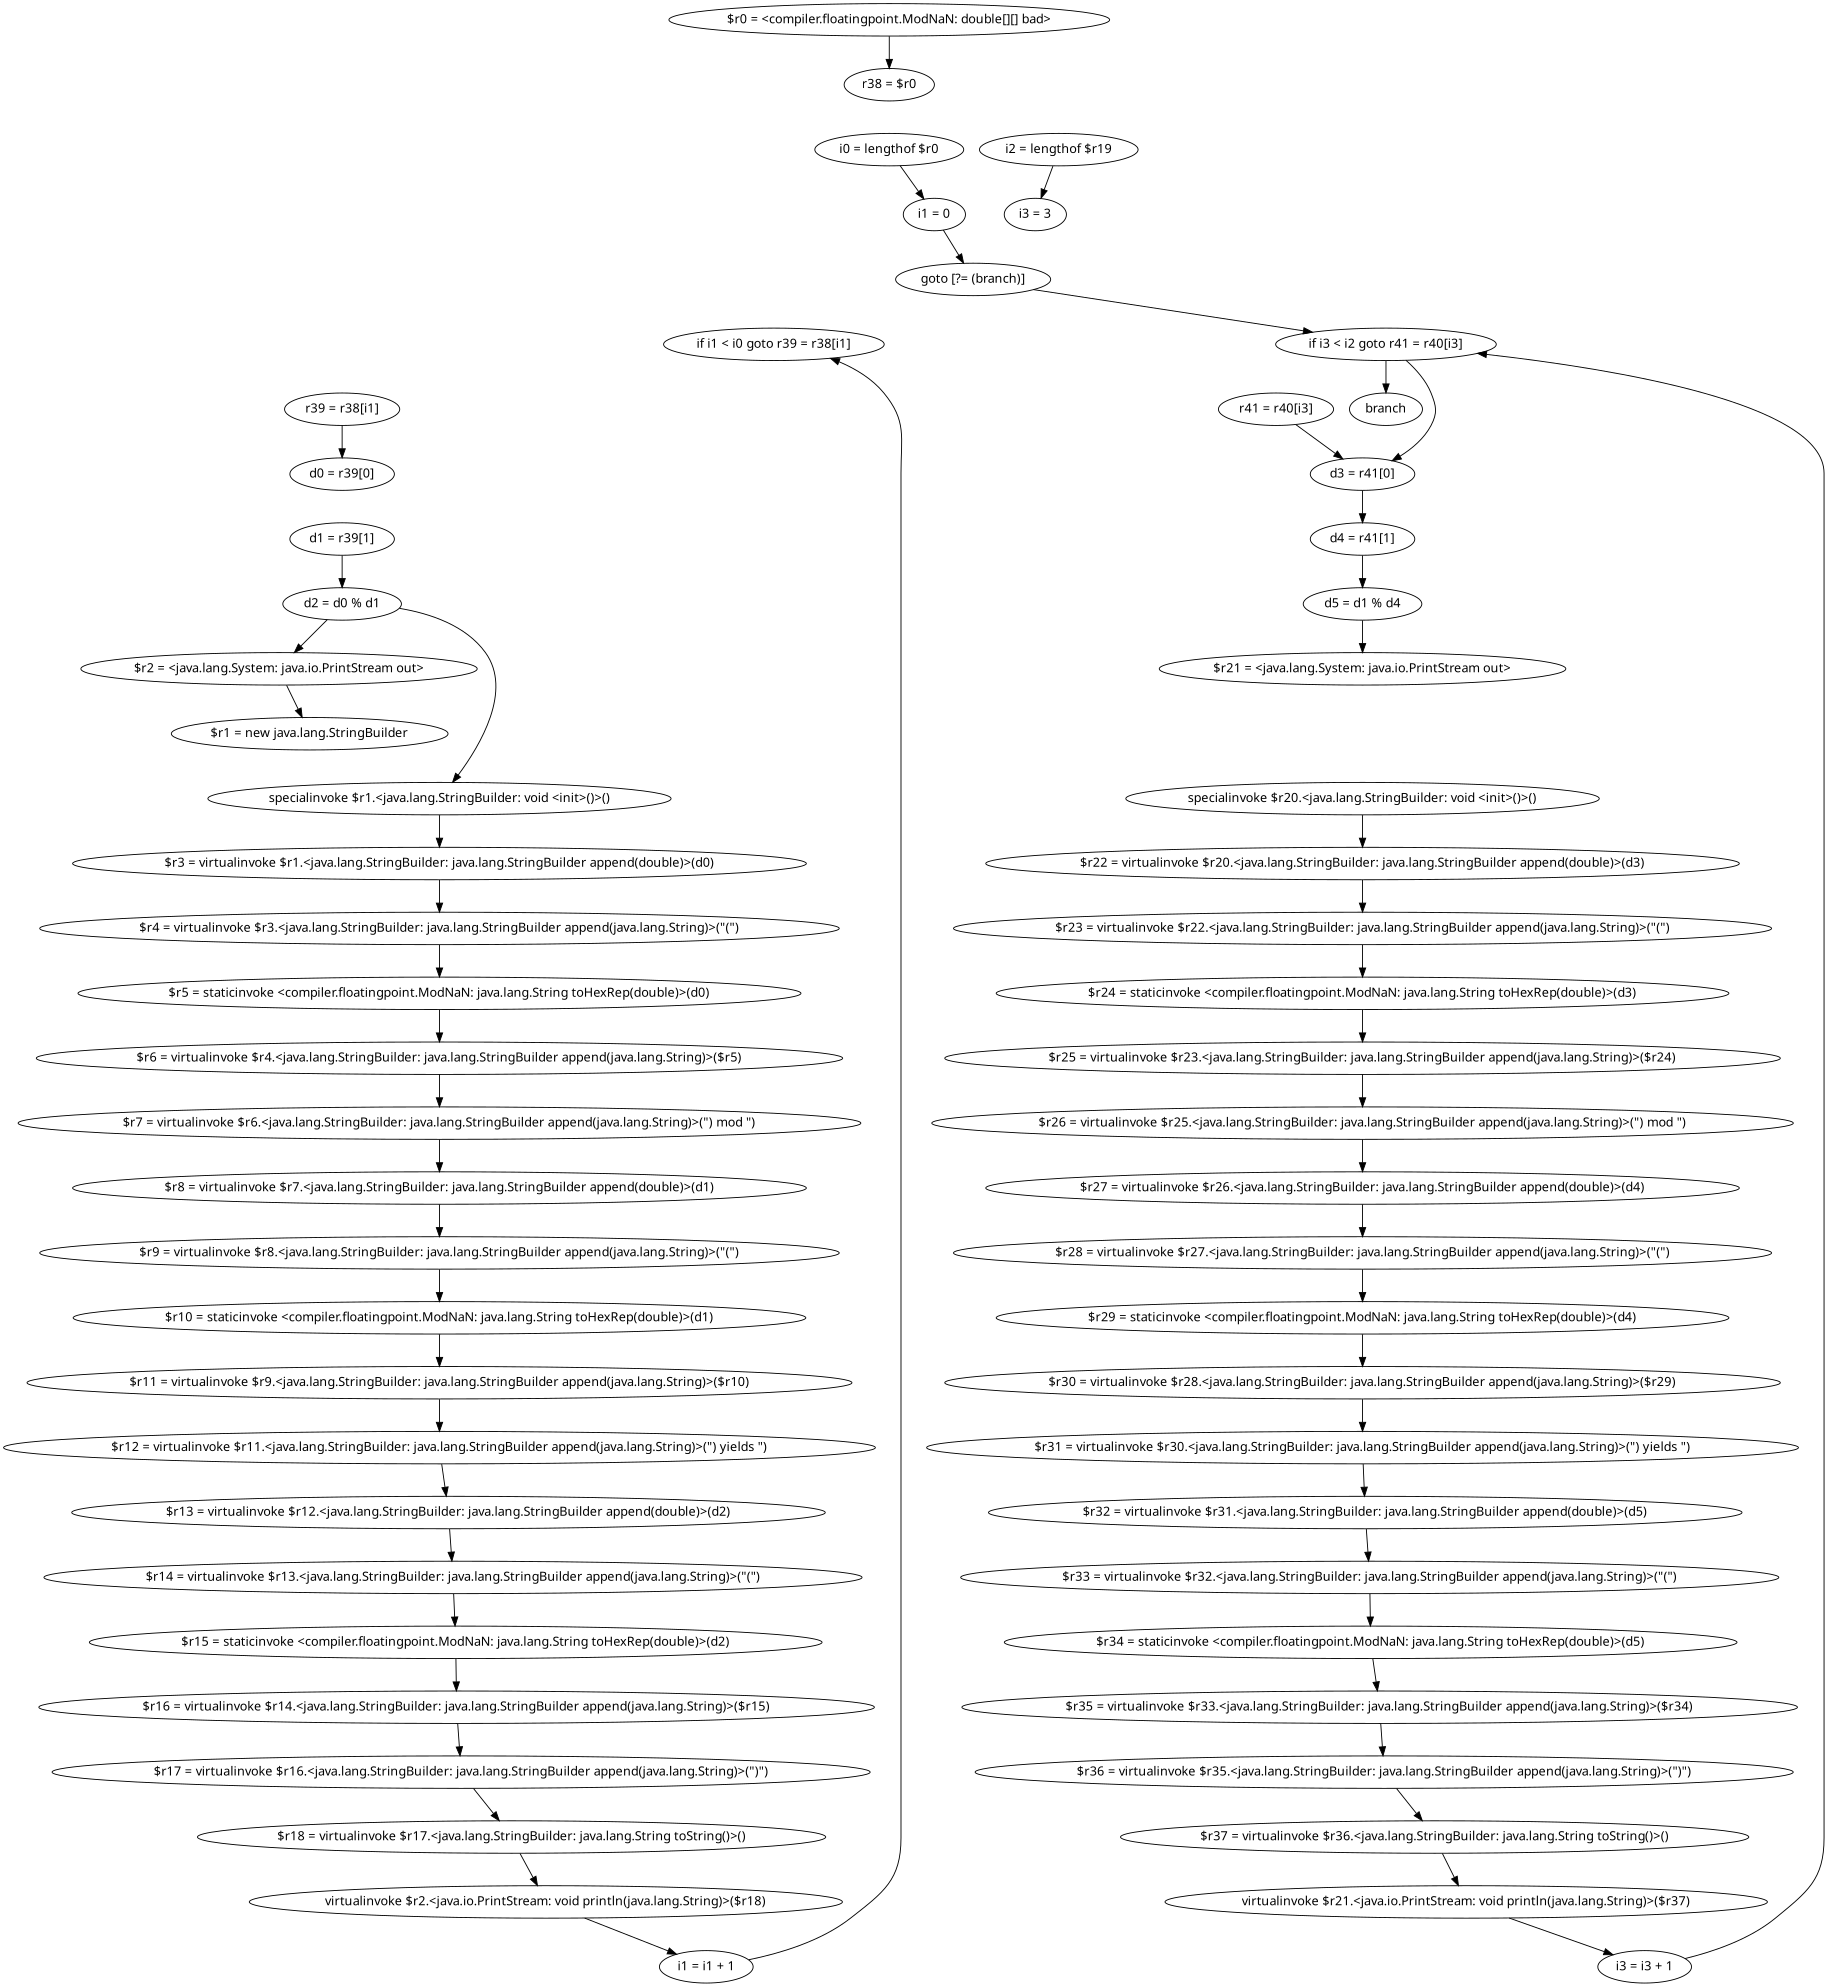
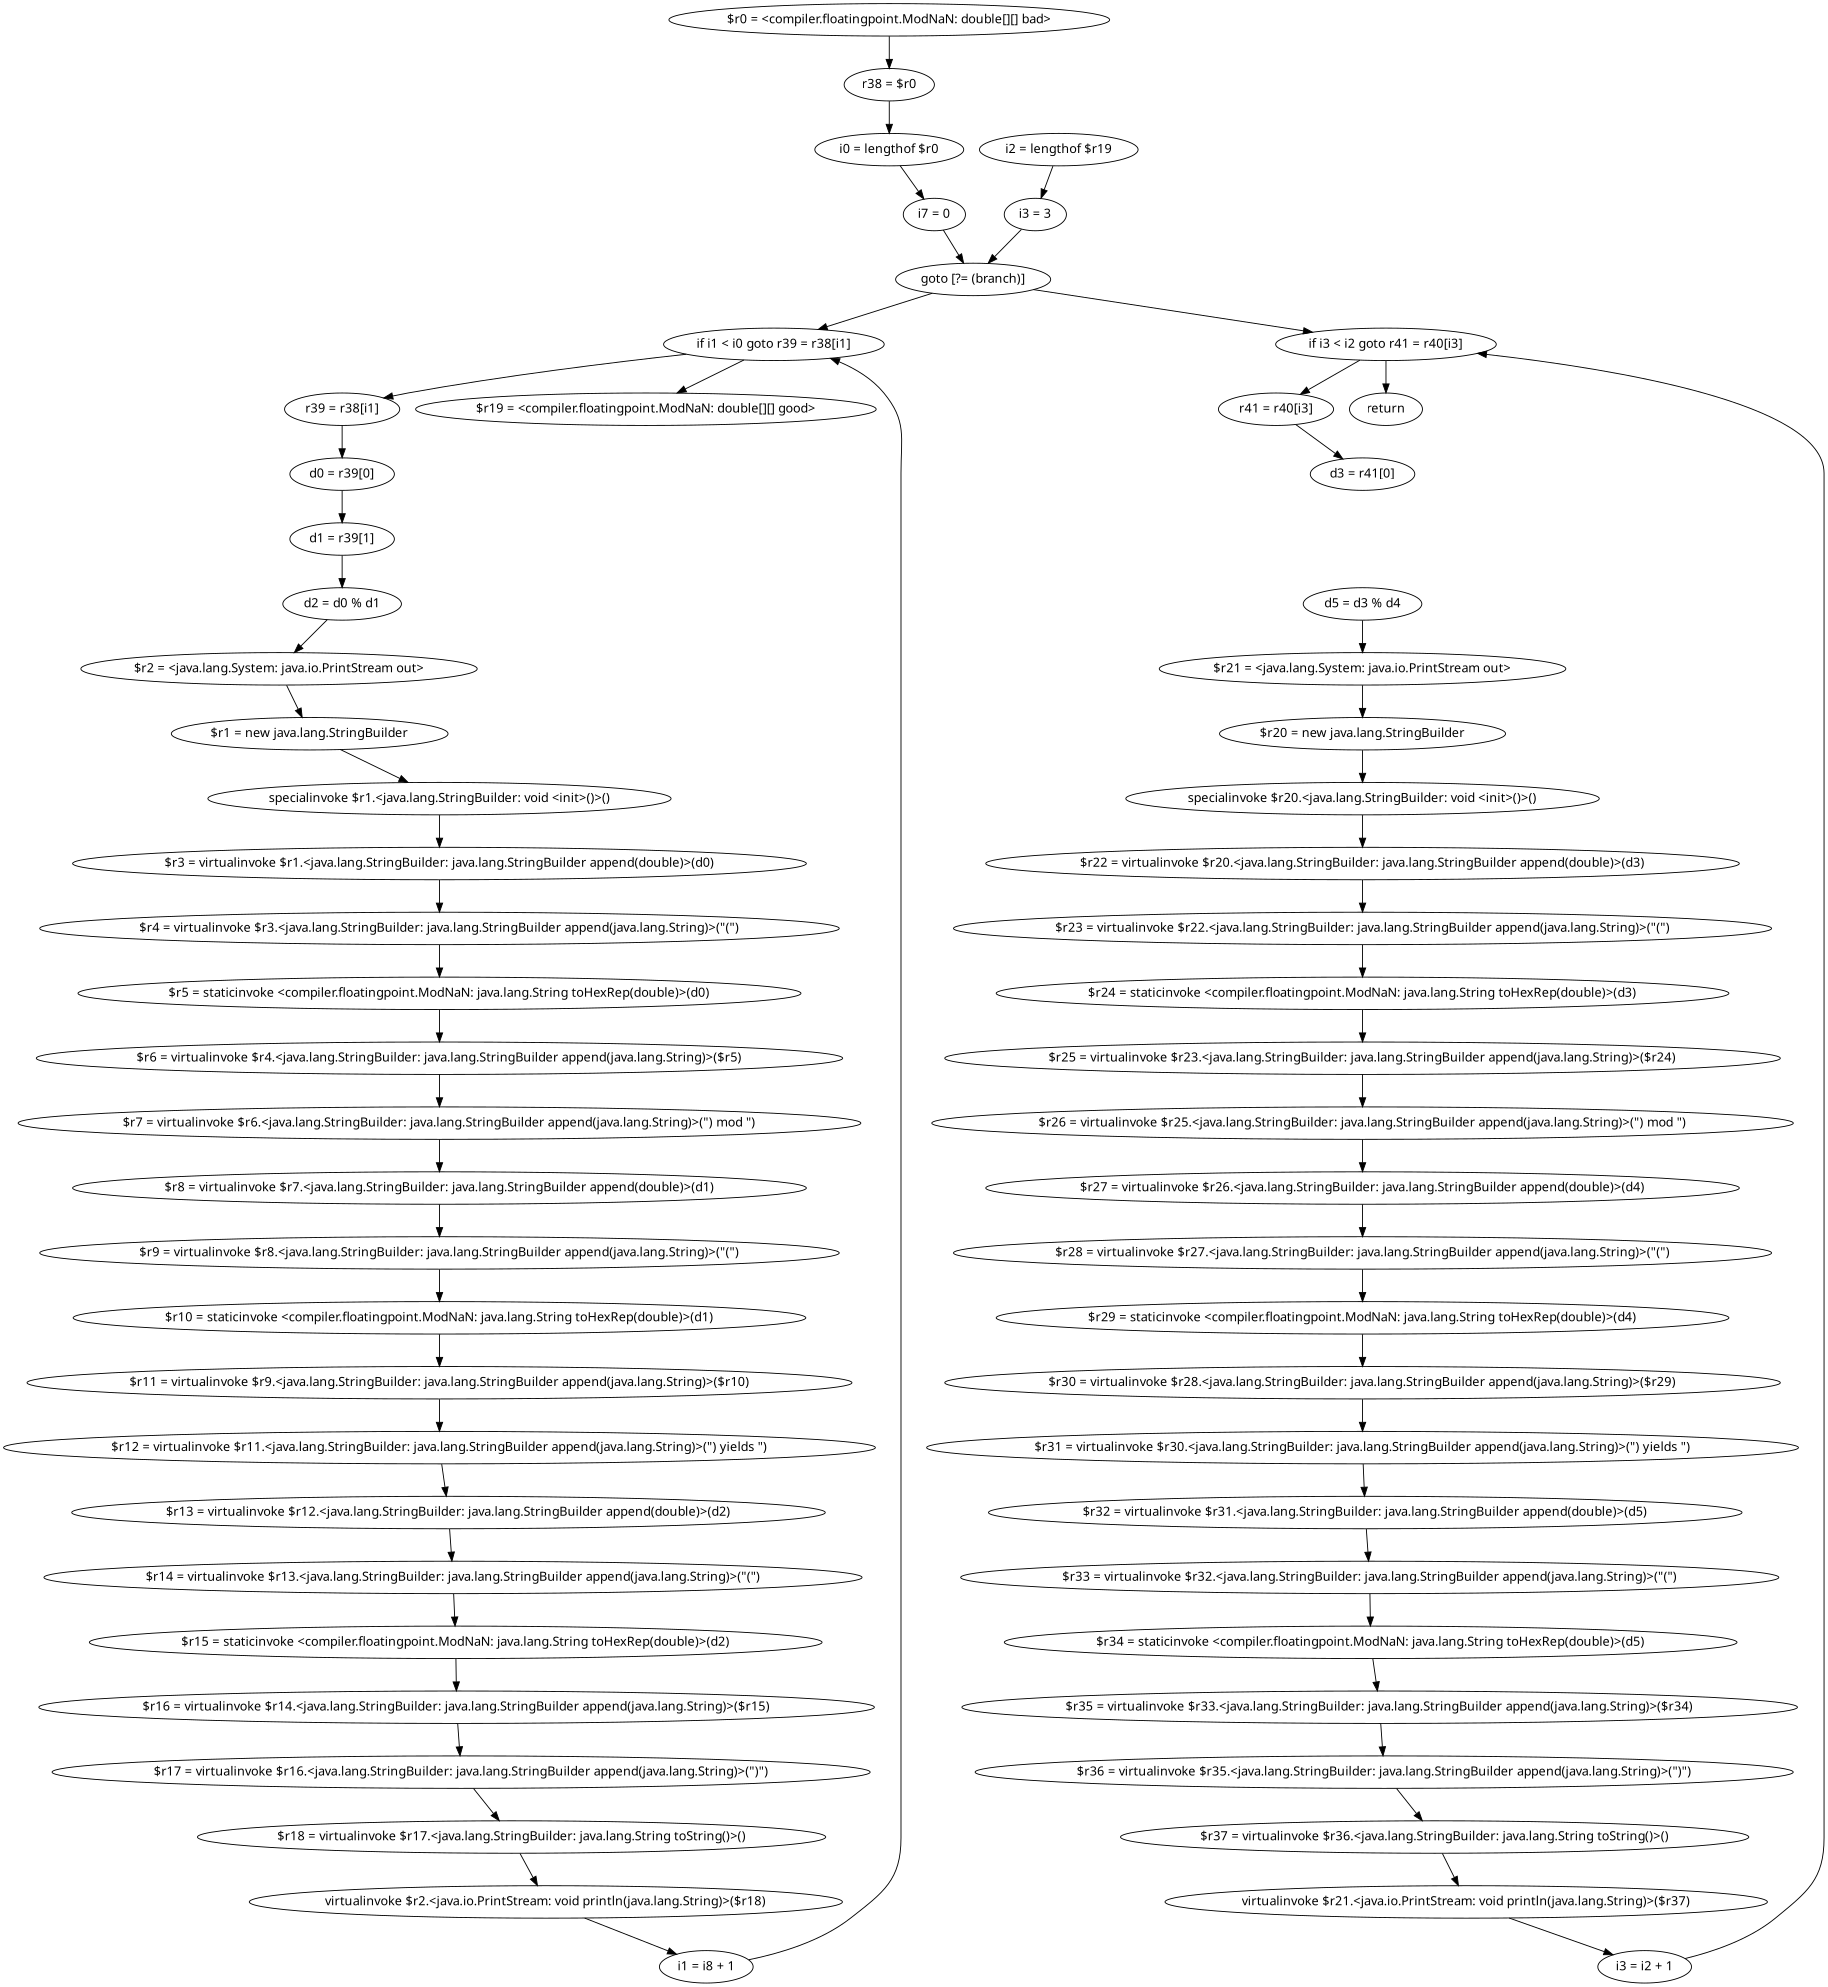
none -> (889, 113)
(934, 215) -> (934, 215)
none -> (1008, 243)
none -> (880, 310)
none -> (539, 372)
none -> (646, 409)
(1386, 409) -> (1386, 409)
(1435, 411) -> (1334, 375)
none -> (342, 502)
(1363, 539) -> none
(1363, 604) -> (1363, 604)
(493, 668) -> (370, 764)
none -> (1363, 734)
(706, 1967) -> (706, 1967)
(1645, 1967) -> (1645, 1967)
